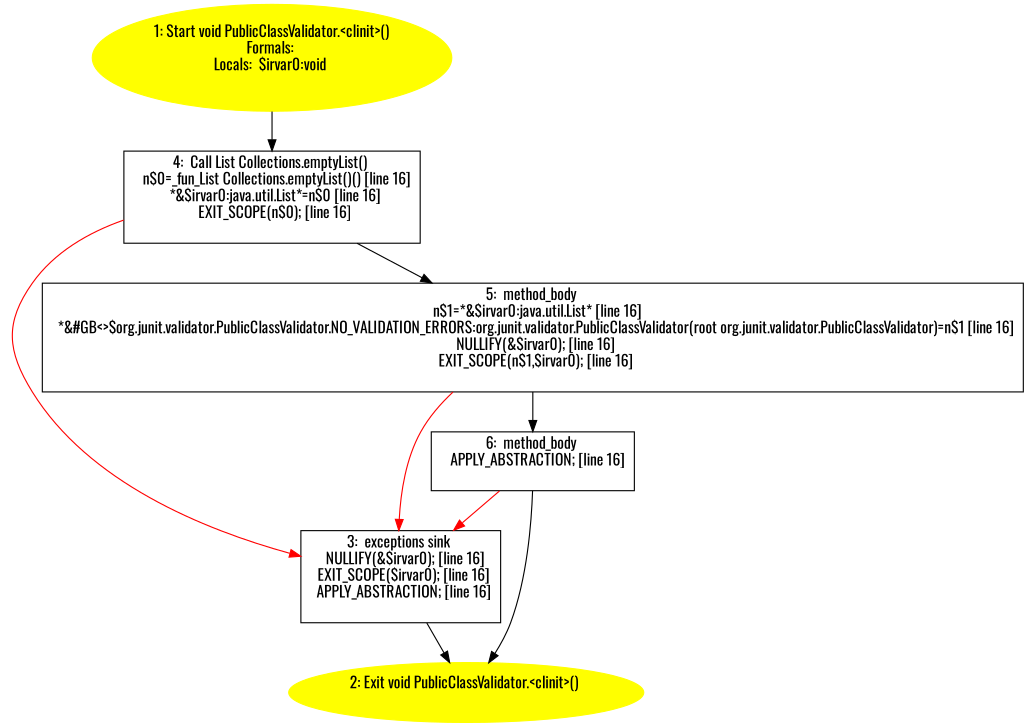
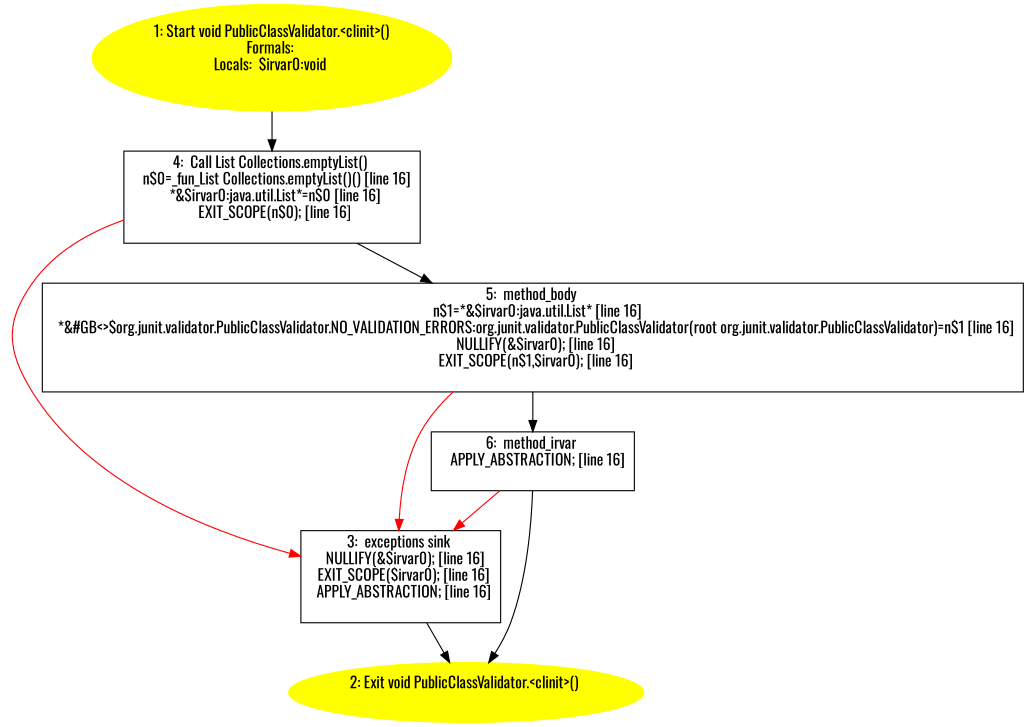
(533, 461) -> (533, 461)
